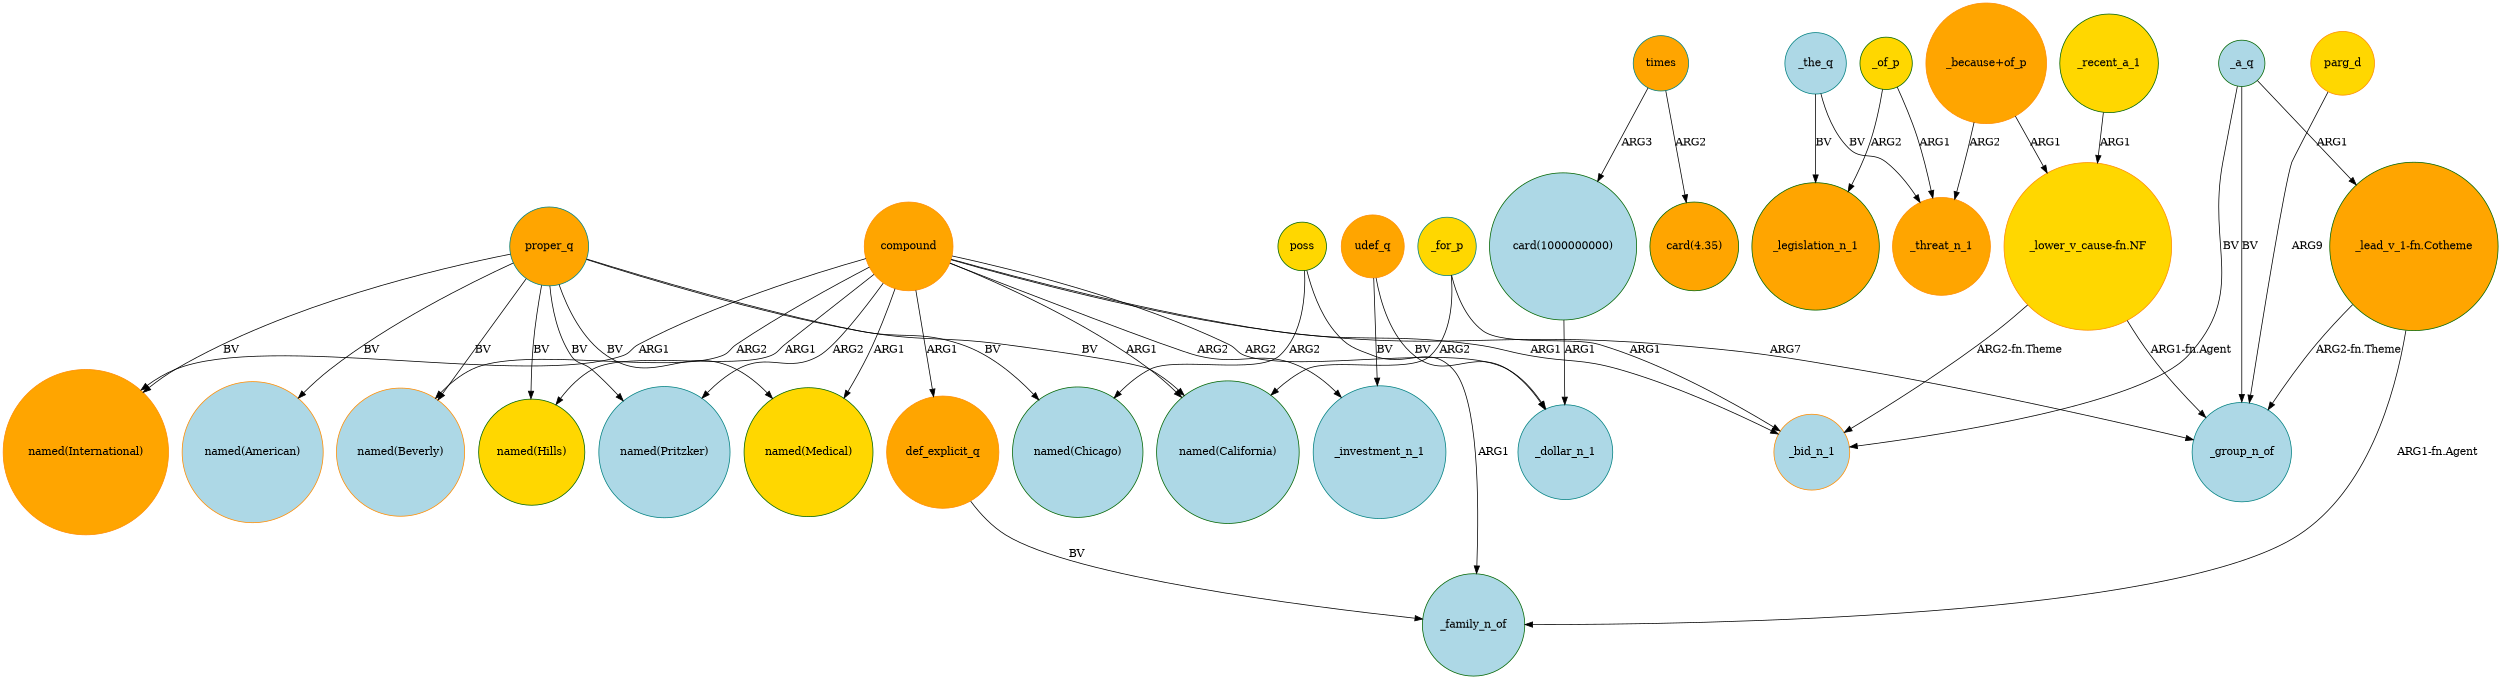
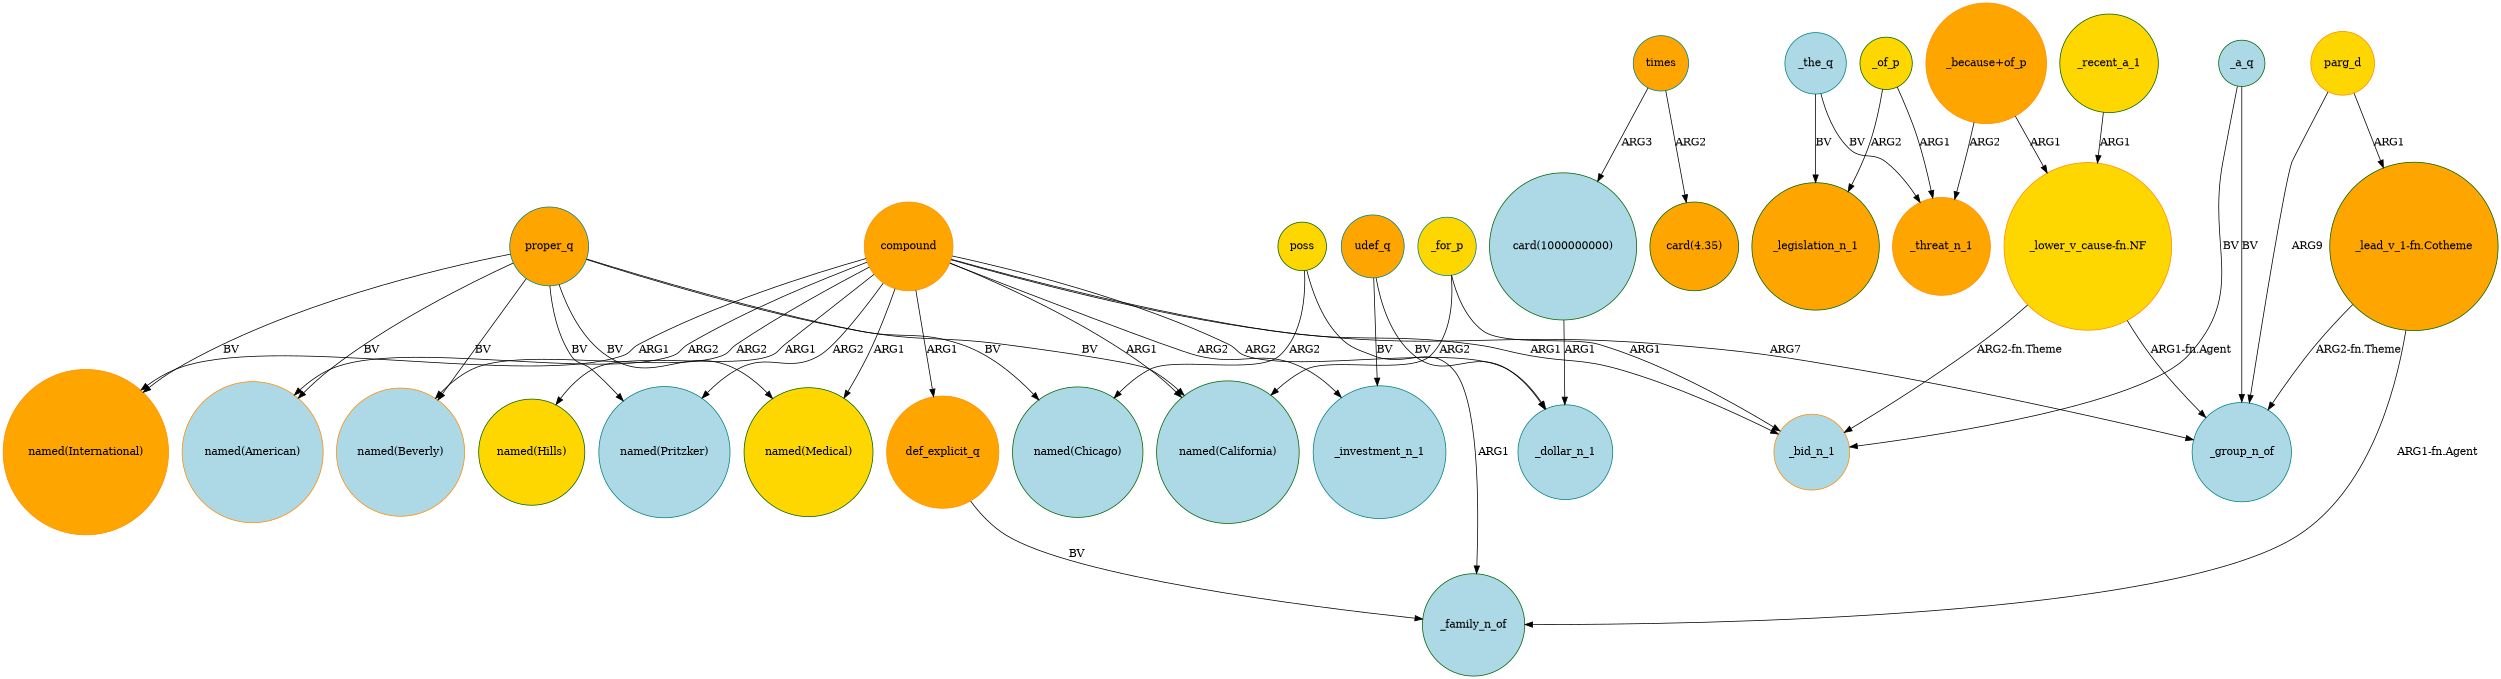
(2302, 127) -> (2367, 127)
(1373, 246) -> (1373, 246)
(534, 338) -> none
none -> (679, 352)
